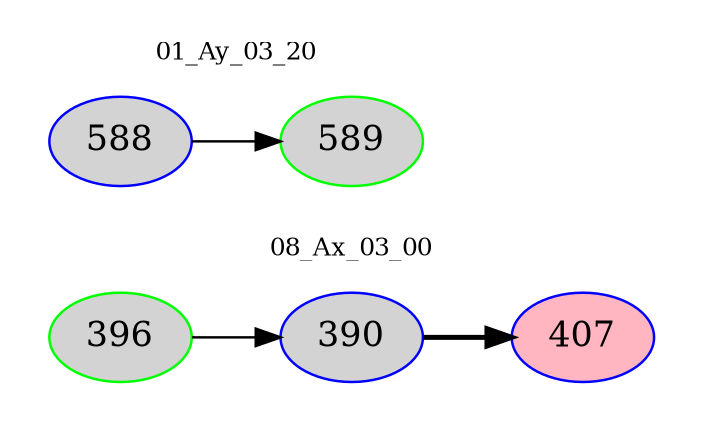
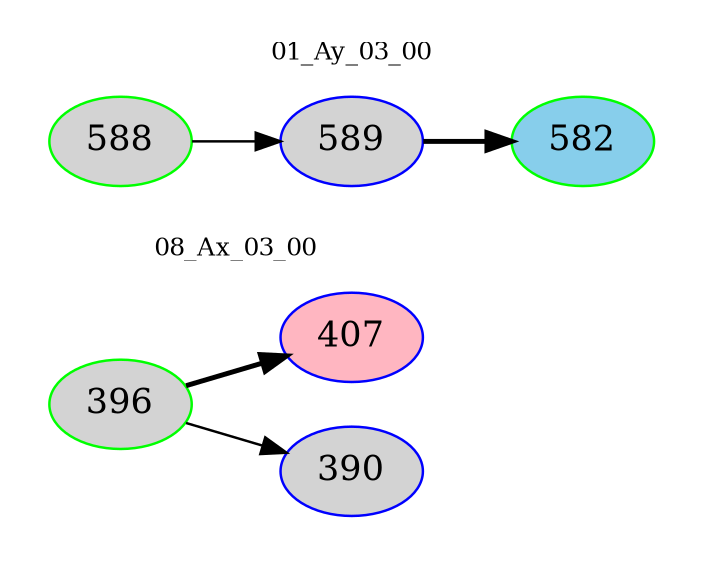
(236, 53) -> (352, 53)
(121, 141) -> (121, 141)
(352, 141) -> (352, 141)
none -> (583, 141)
(455, 337) -> (224, 374)
